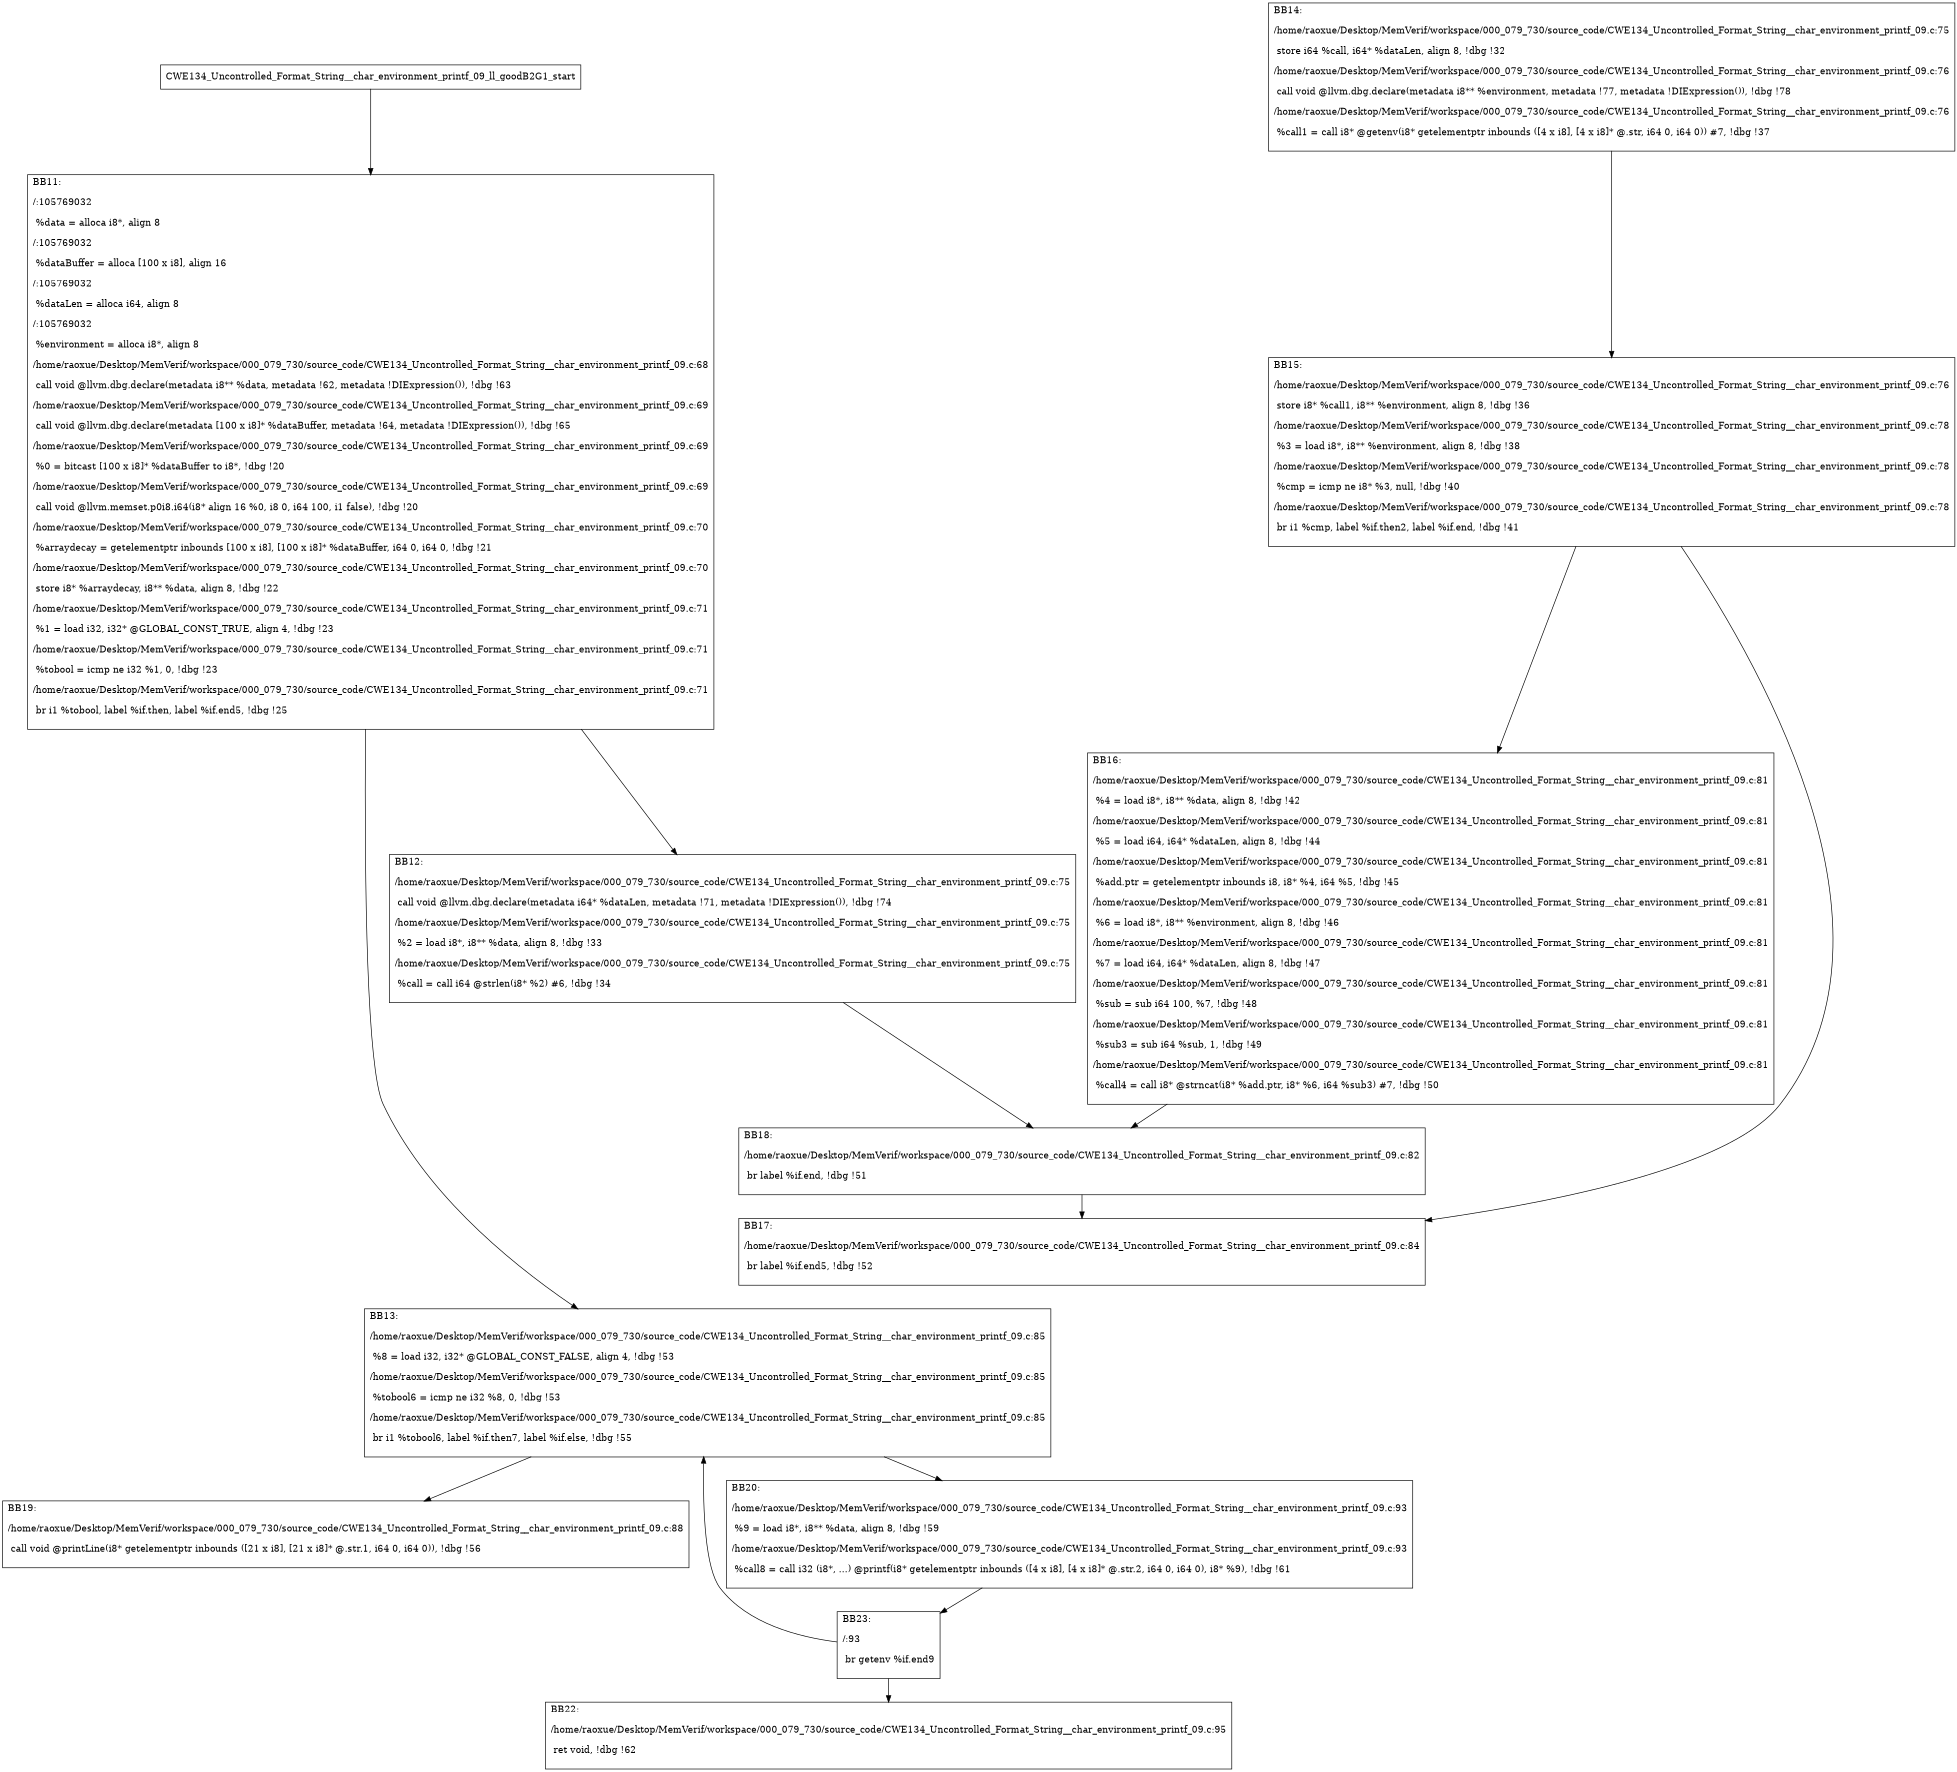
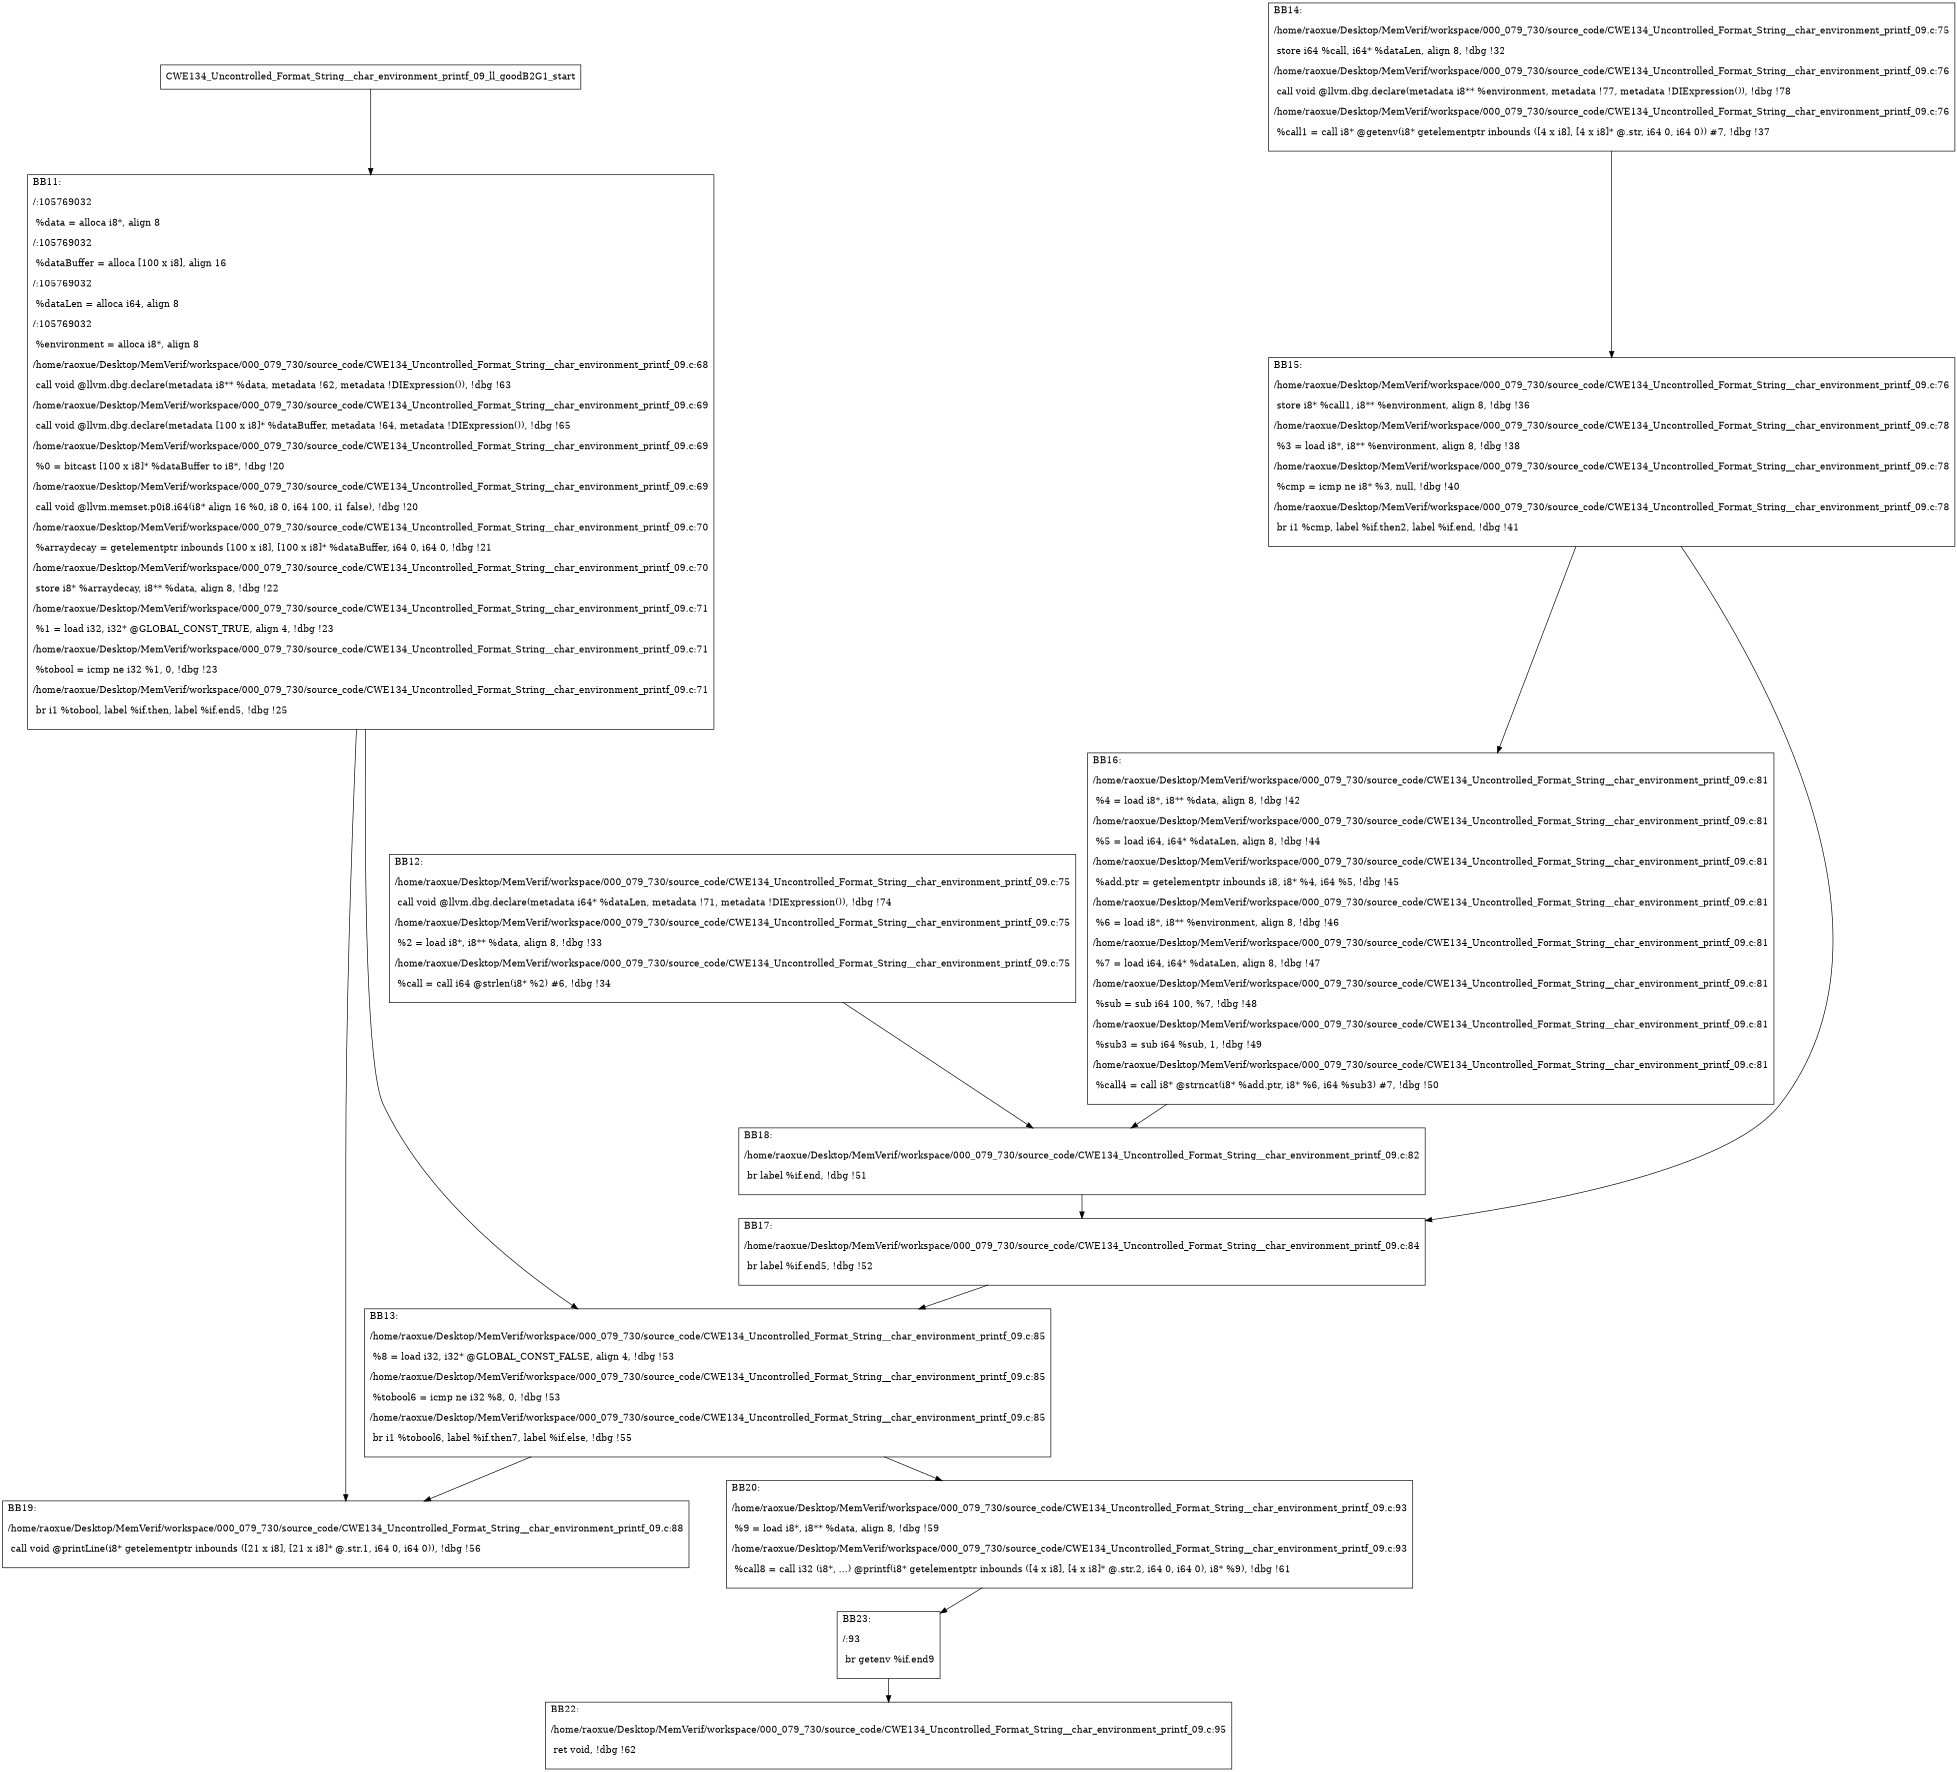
(627, 789) -> (346, 1112)
(722, 1590) -> (957, 1296)
